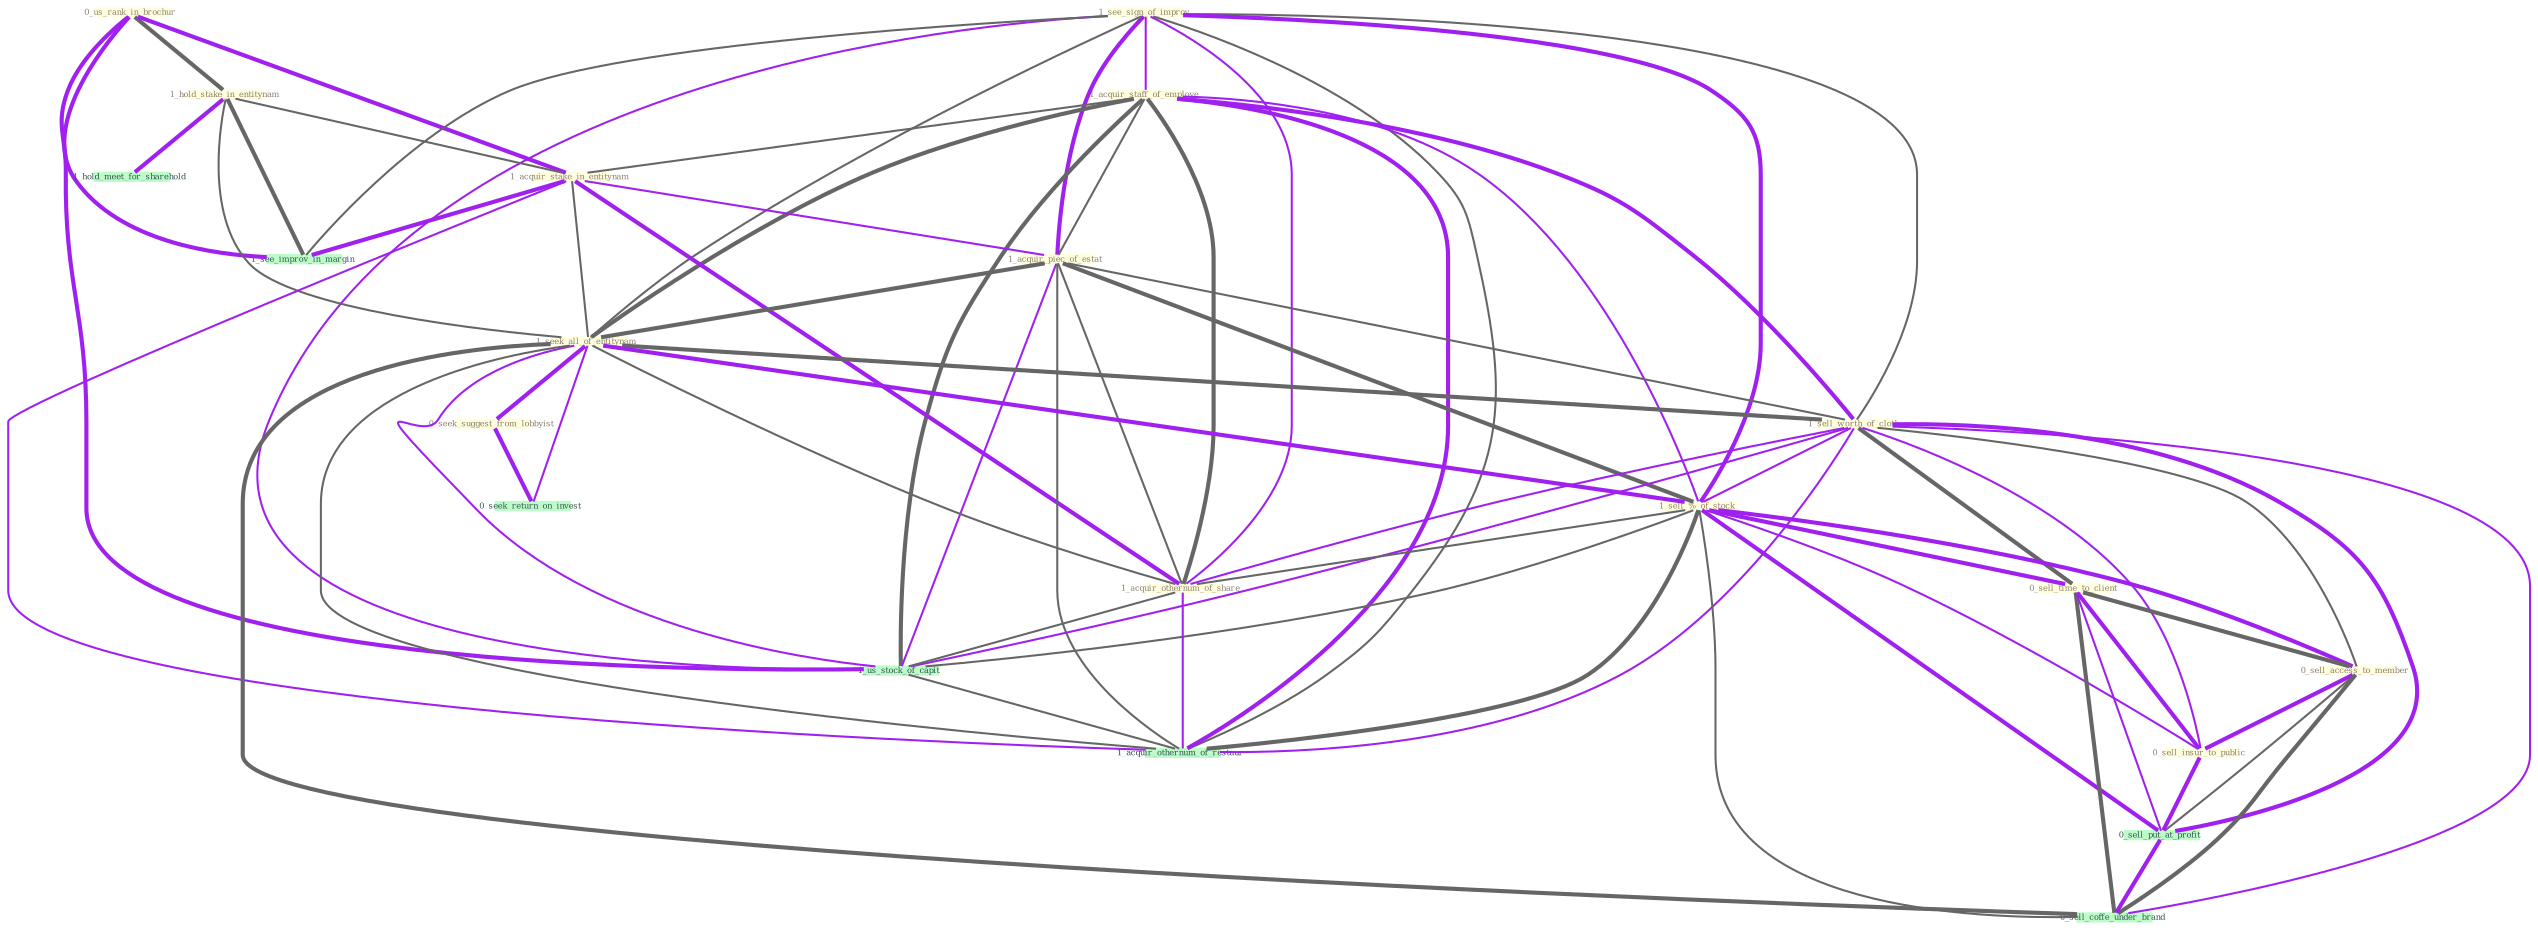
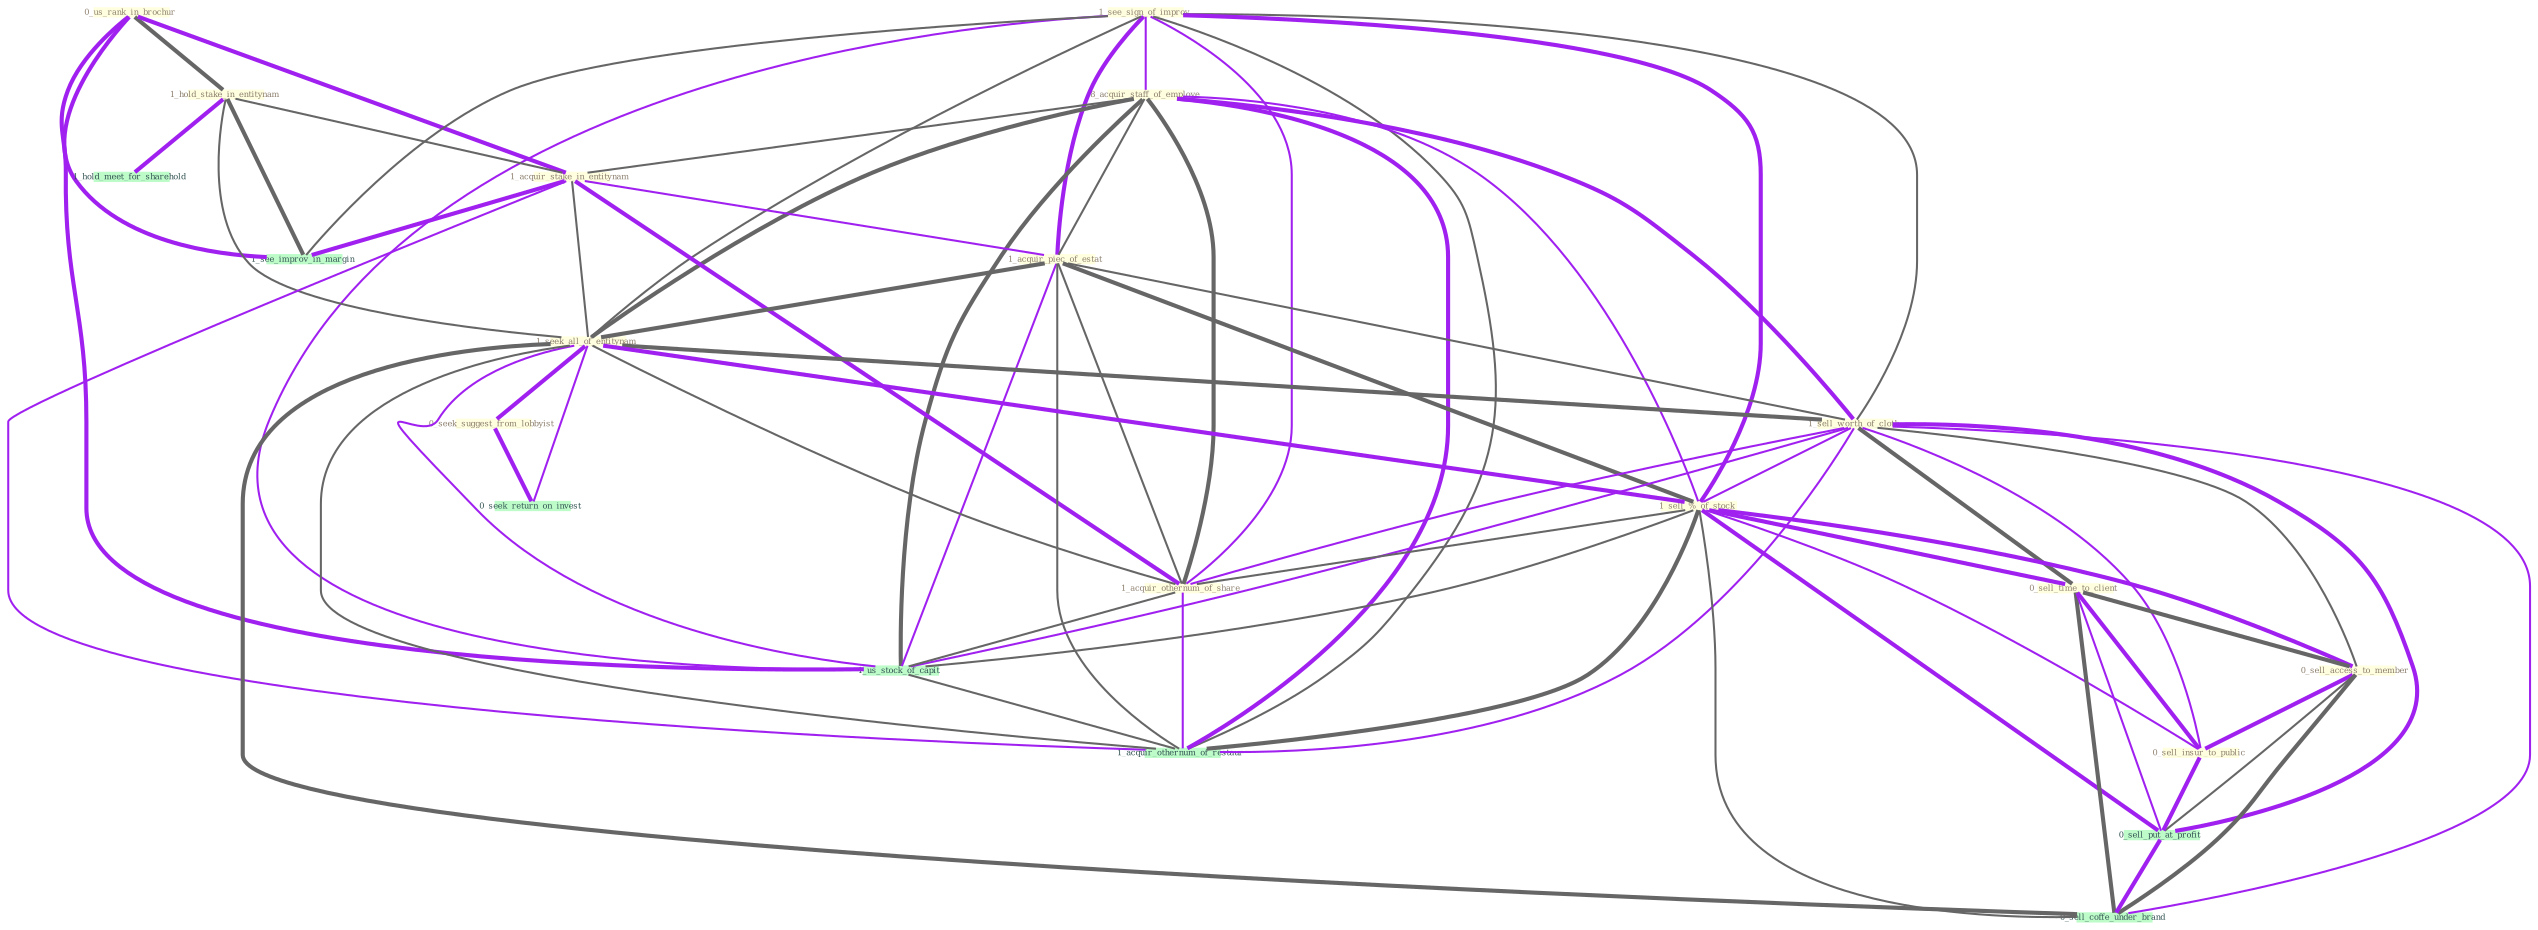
(1146, 95) -> (1146, 95)
